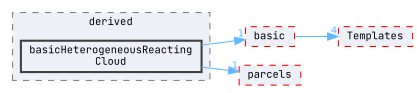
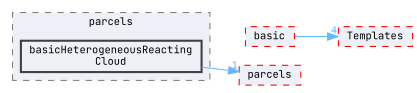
(111, 22) -> (111, 22)
(218, 43) -> none
